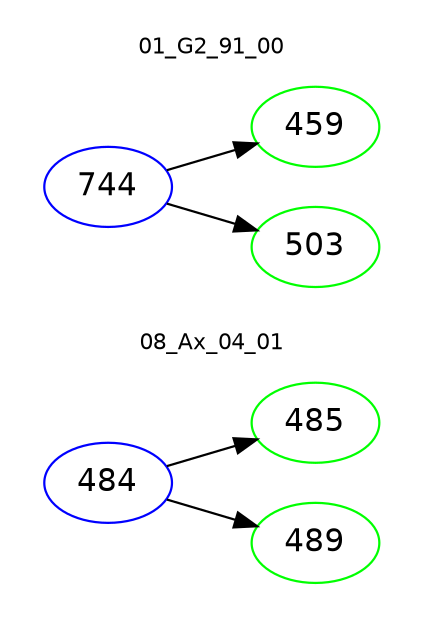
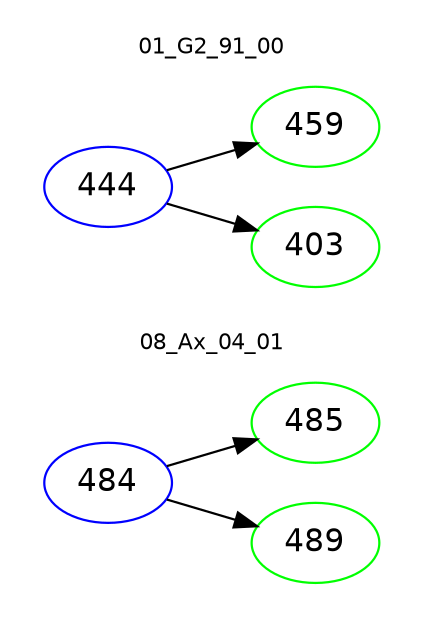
(108, 187) -> (108, 187)
(315, 247) -> (315, 247)
